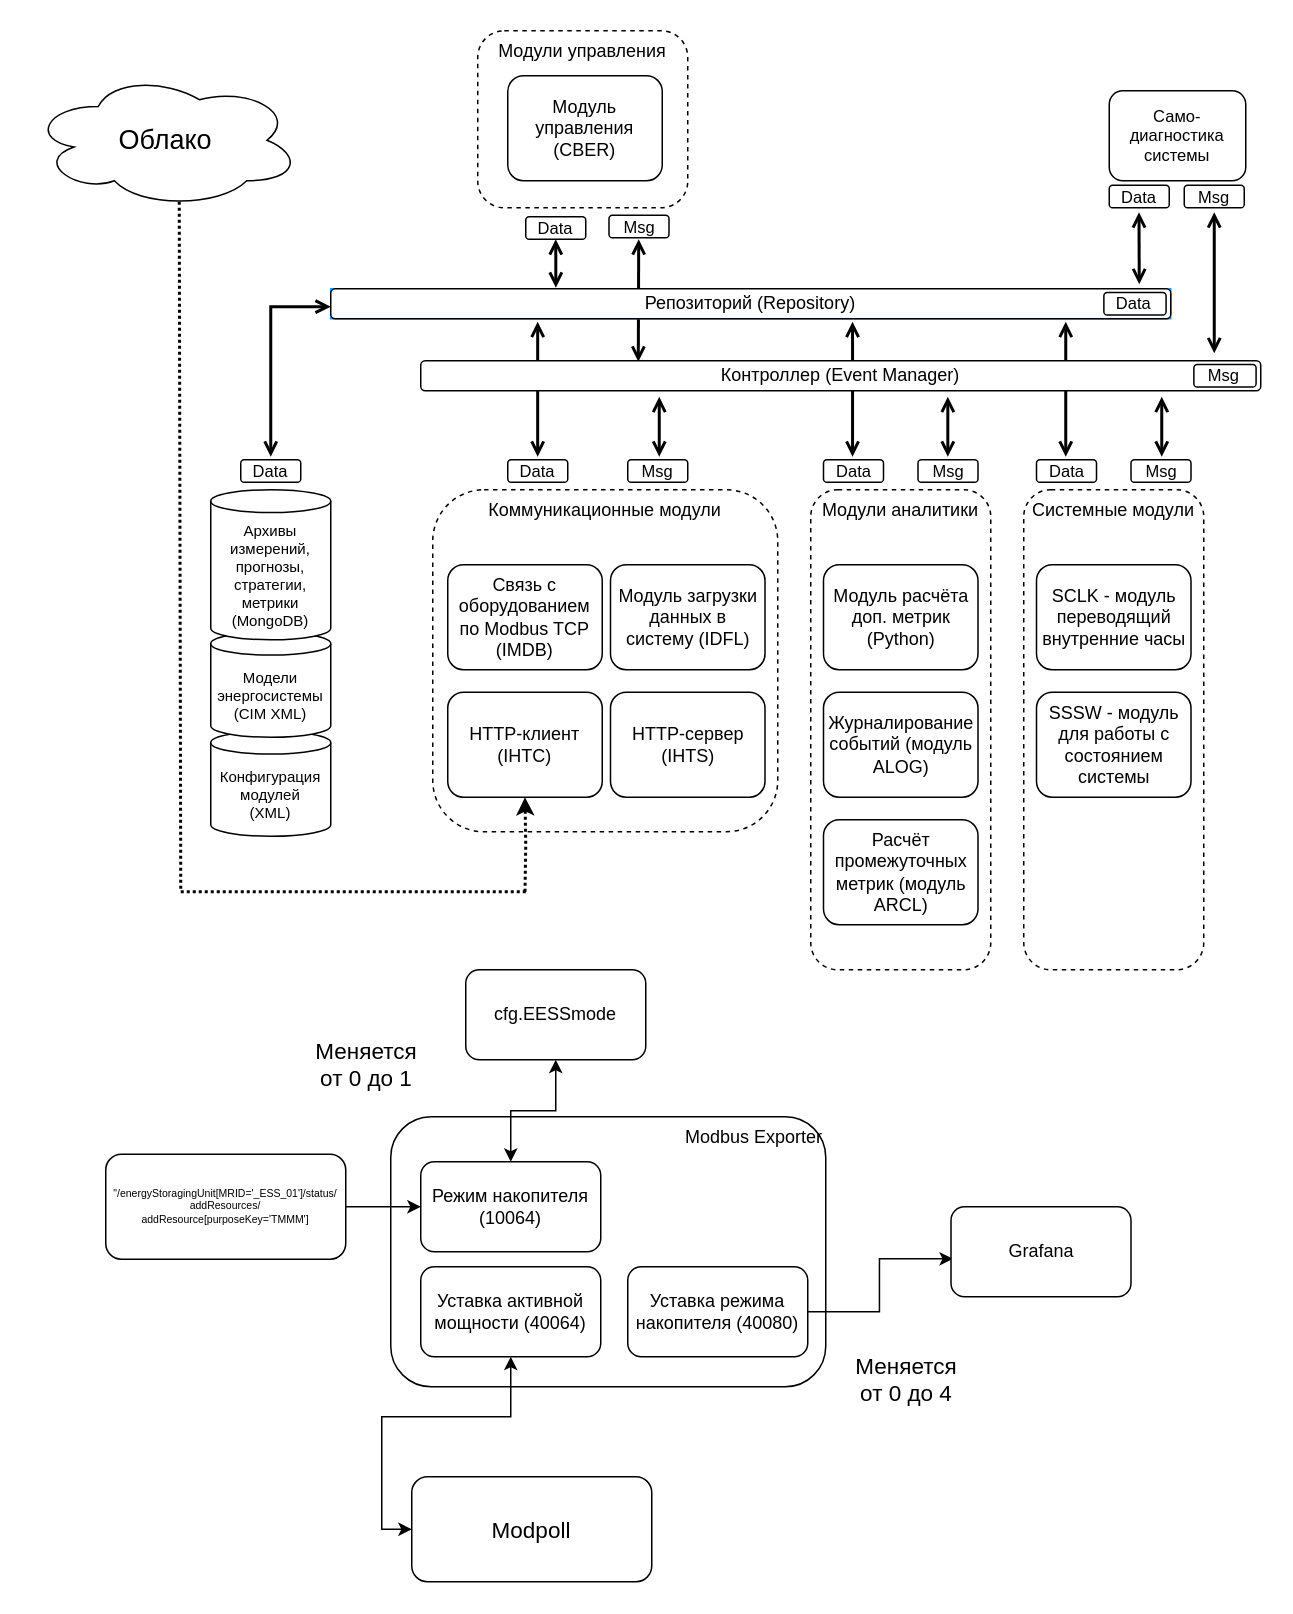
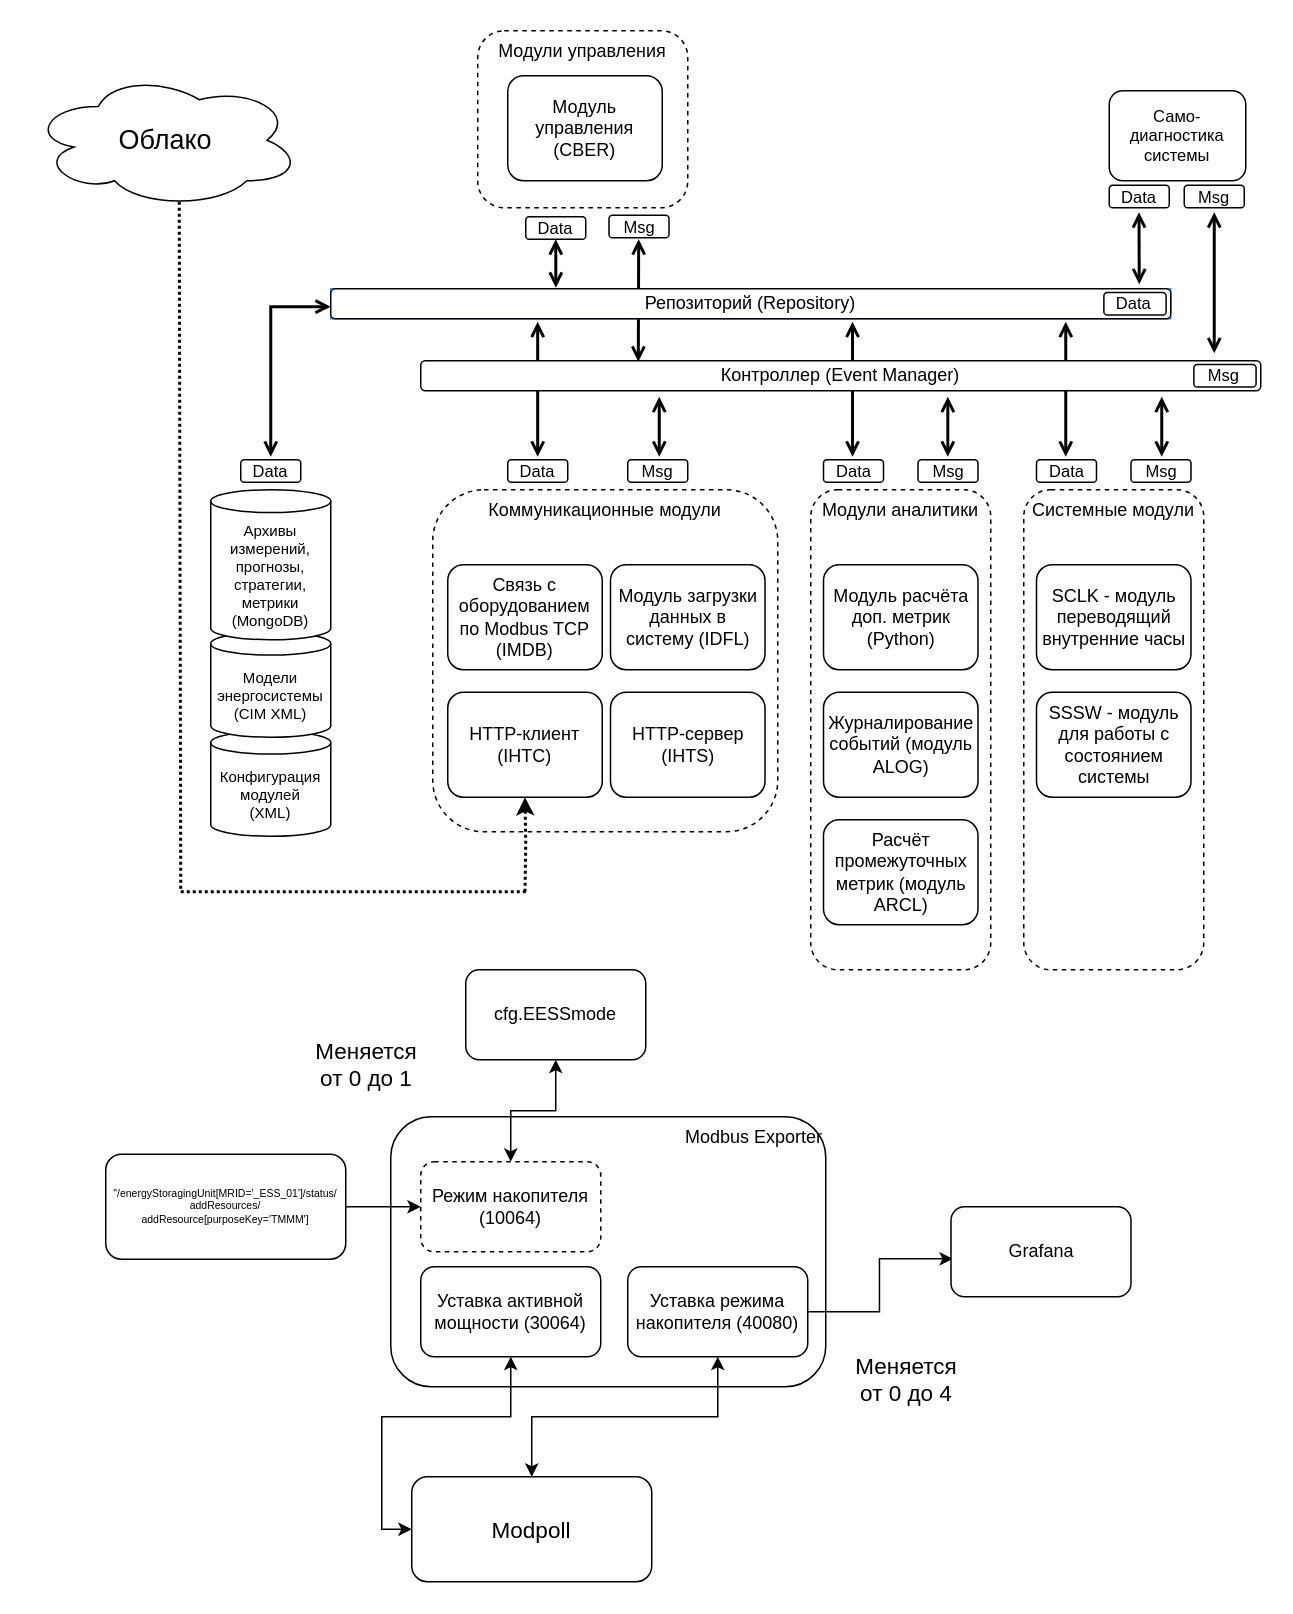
(511, 1207) -> (511, 1207)
(511, 1312) -> (511, 1312)
none -> (625, 1417)
